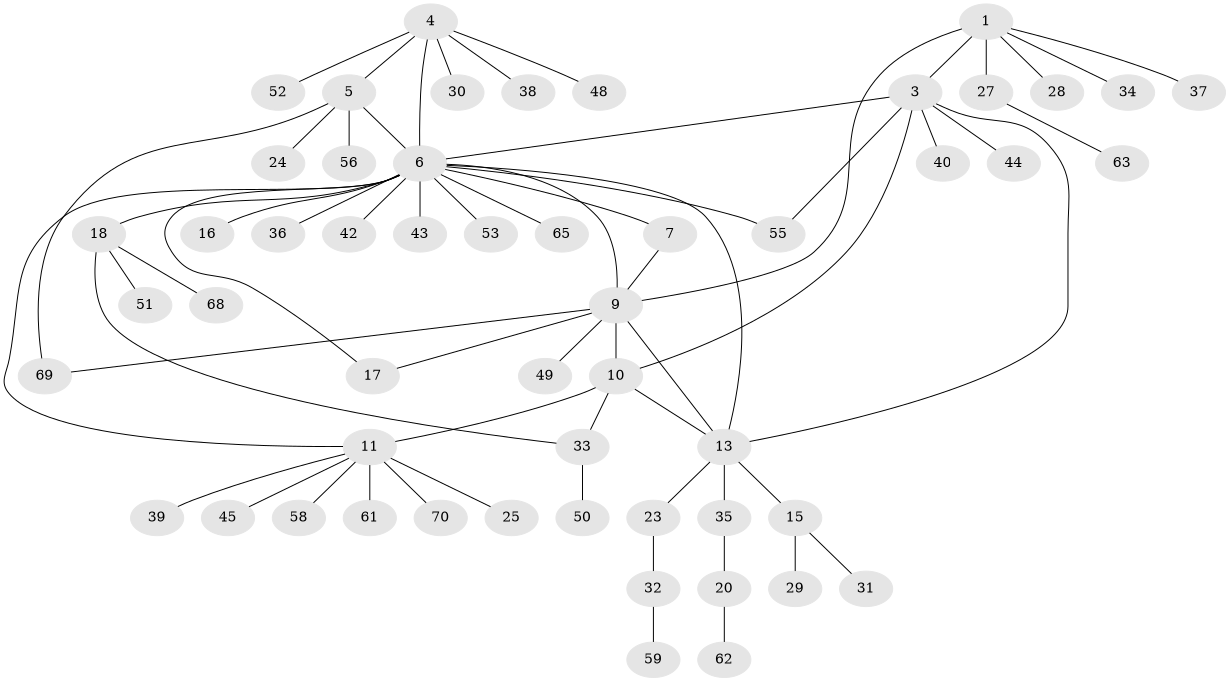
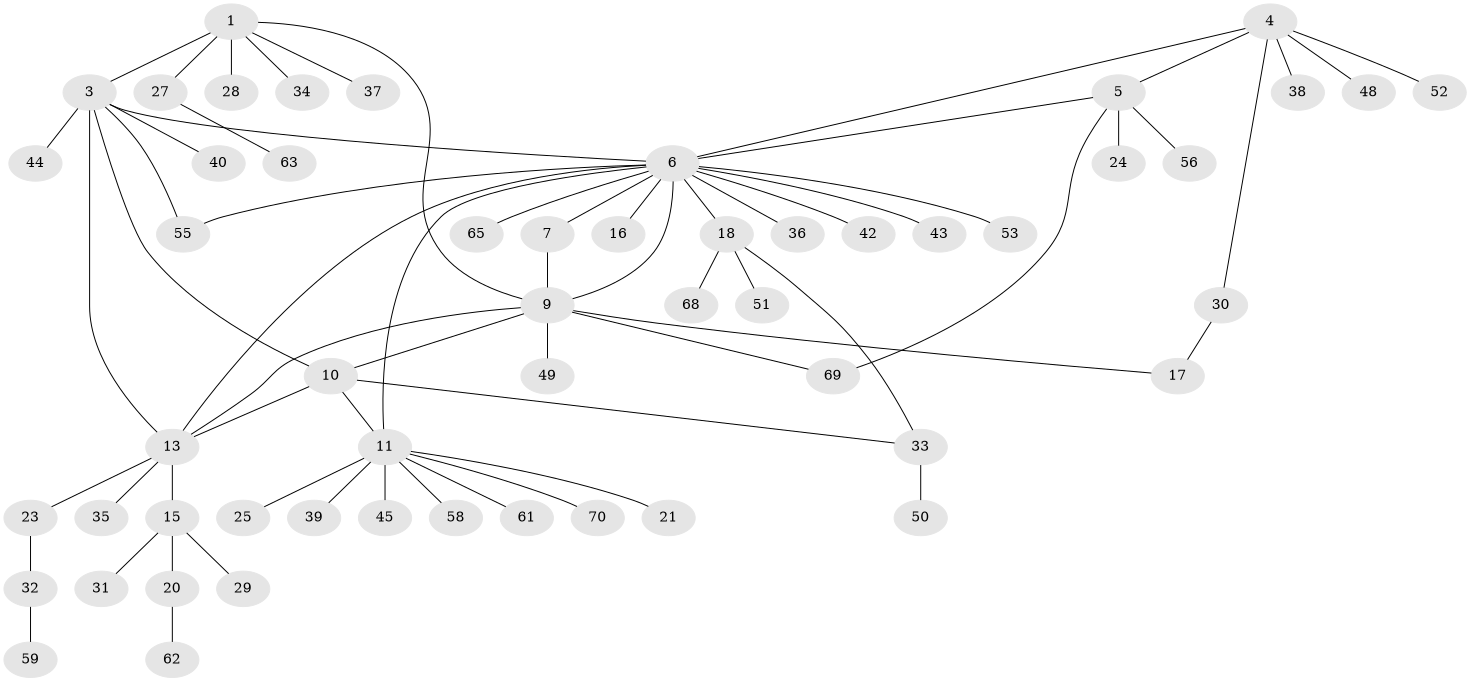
(166, 226) -> (1199, 341)
none -> (669, 518)
(724, 554) -> (172, 554)
